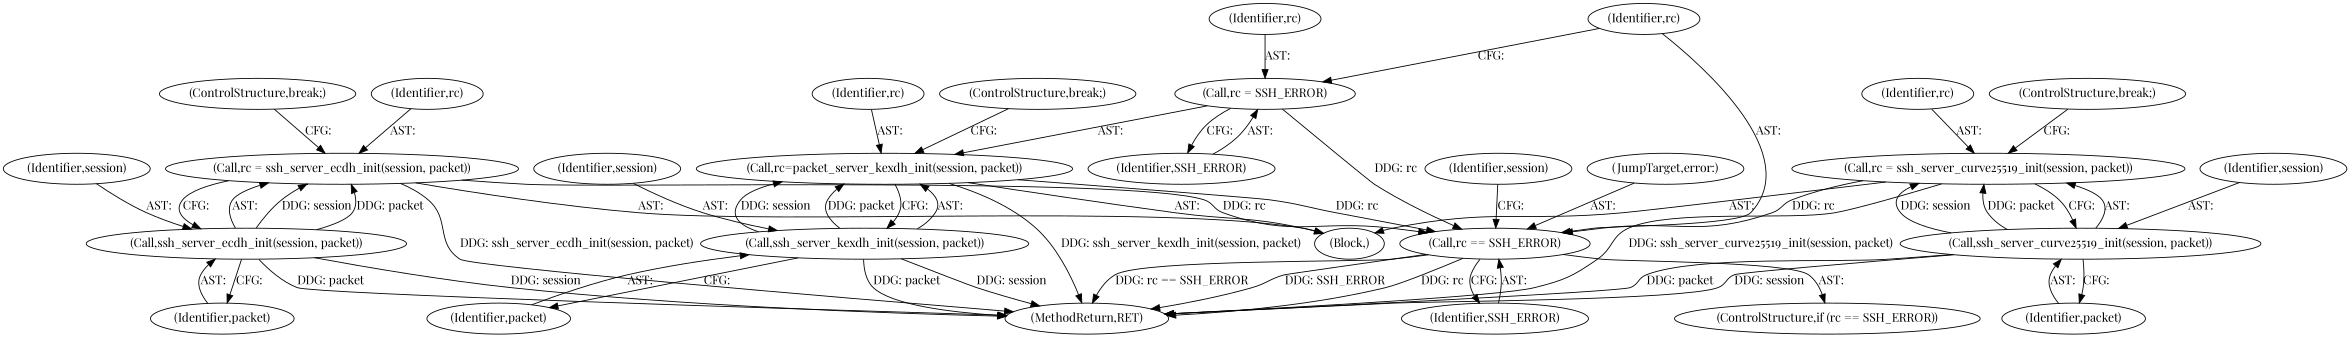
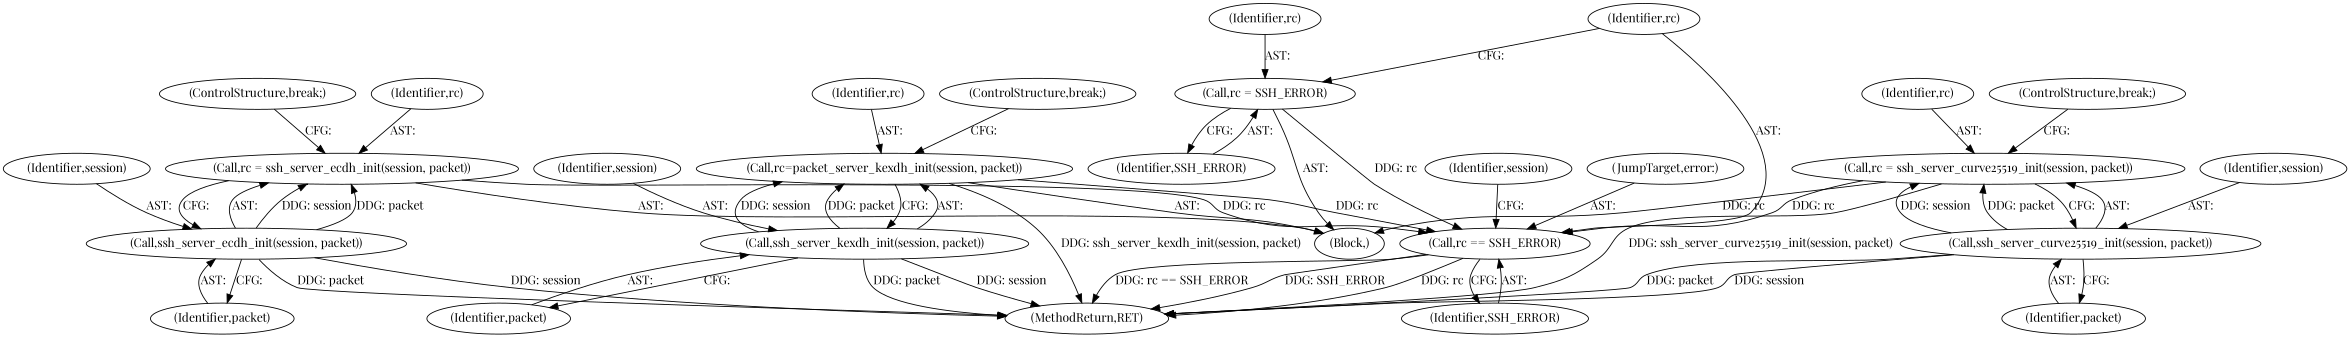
(1085, 129) -> (1297, 168)
(1744, 206) -> (1744, 206)
(697, 285) -> none
(1827, 319) -> none
